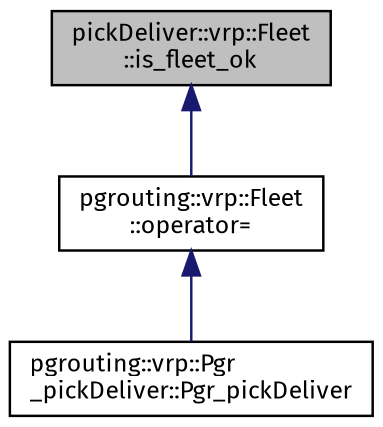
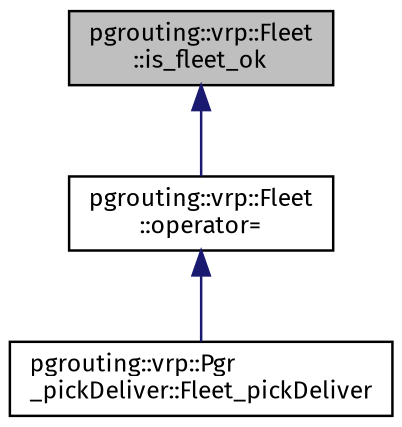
(191, 48) -> (201, 48)
(191, 379) -> (201, 379)
